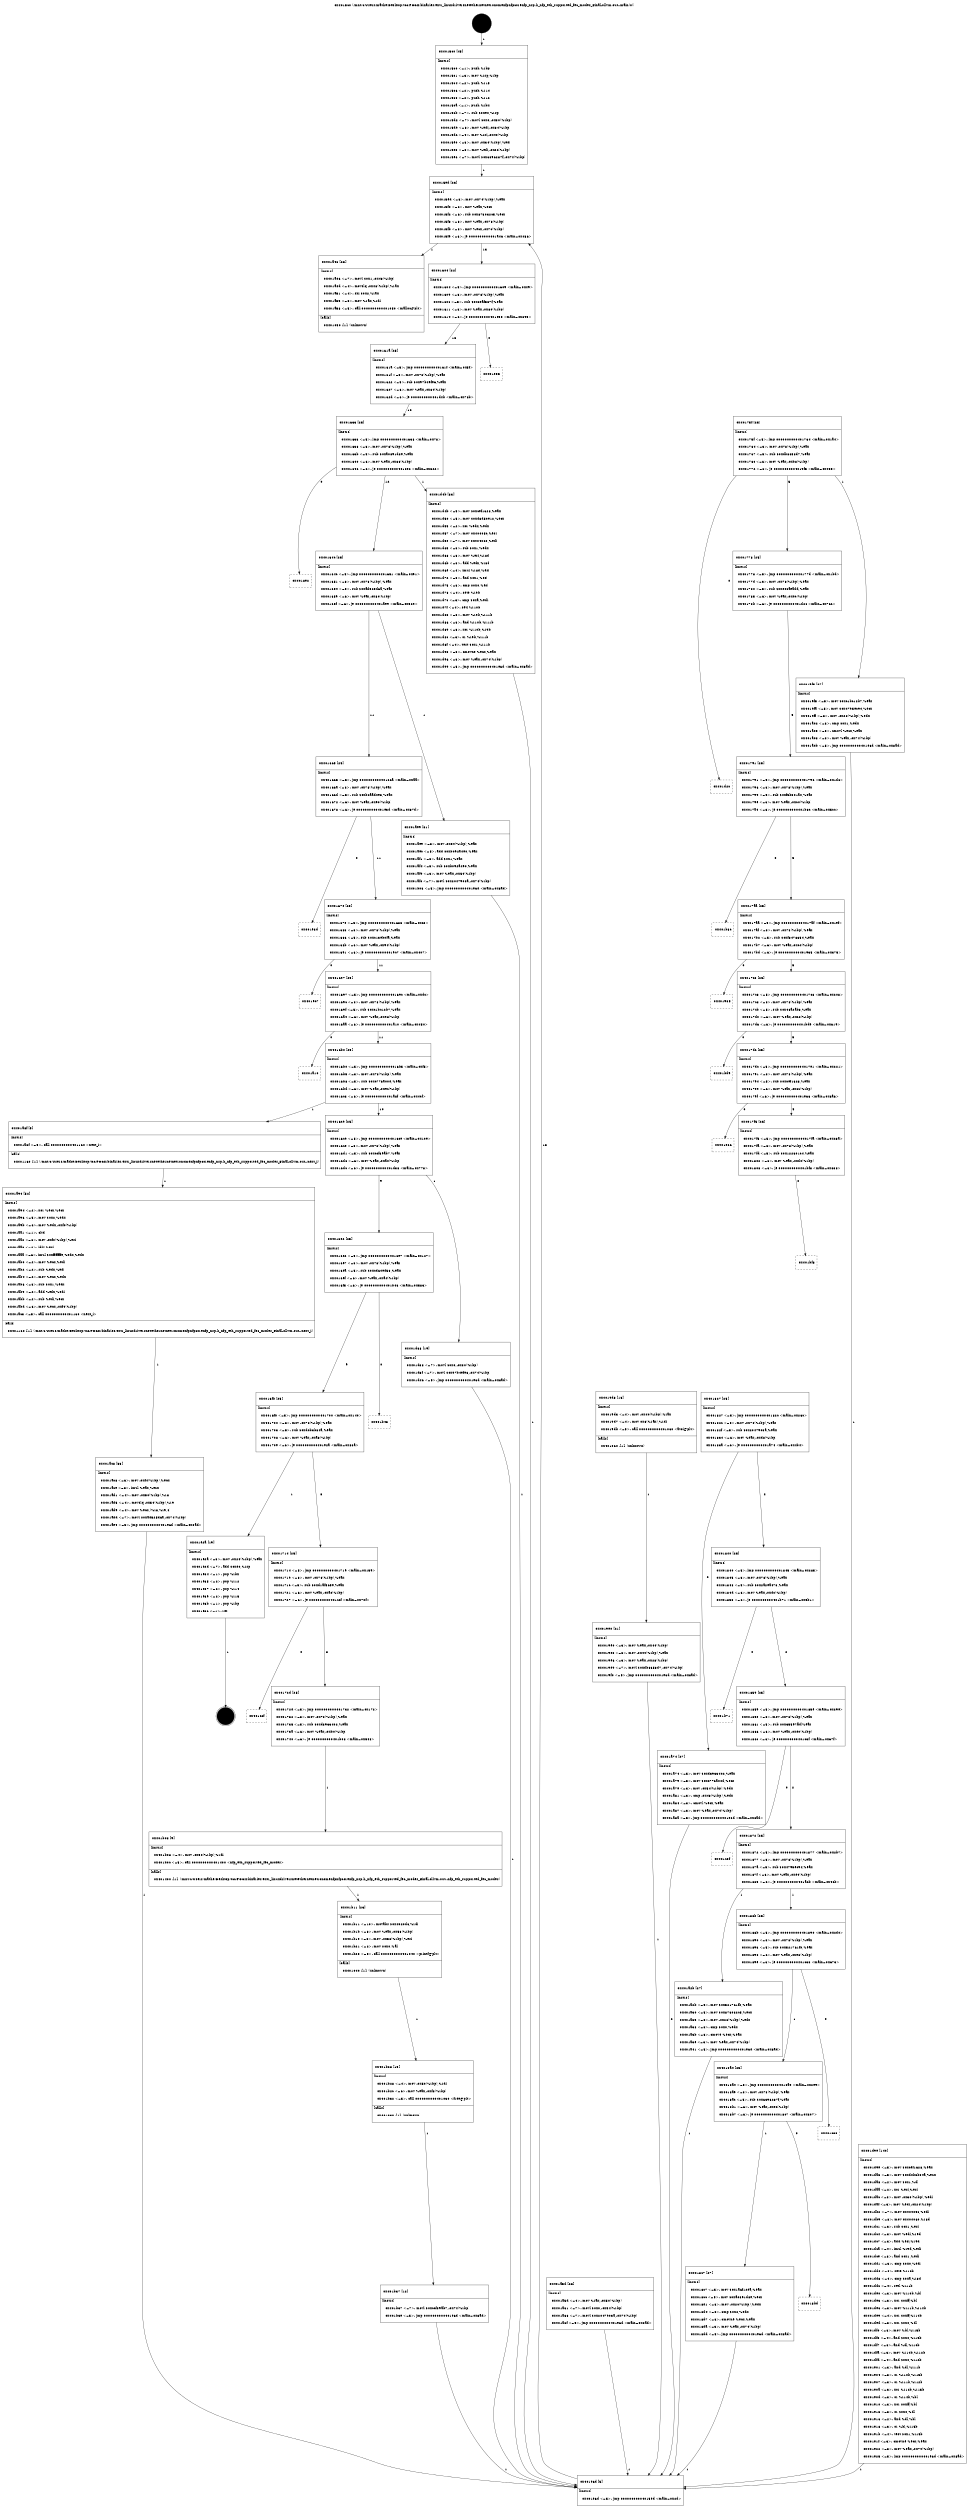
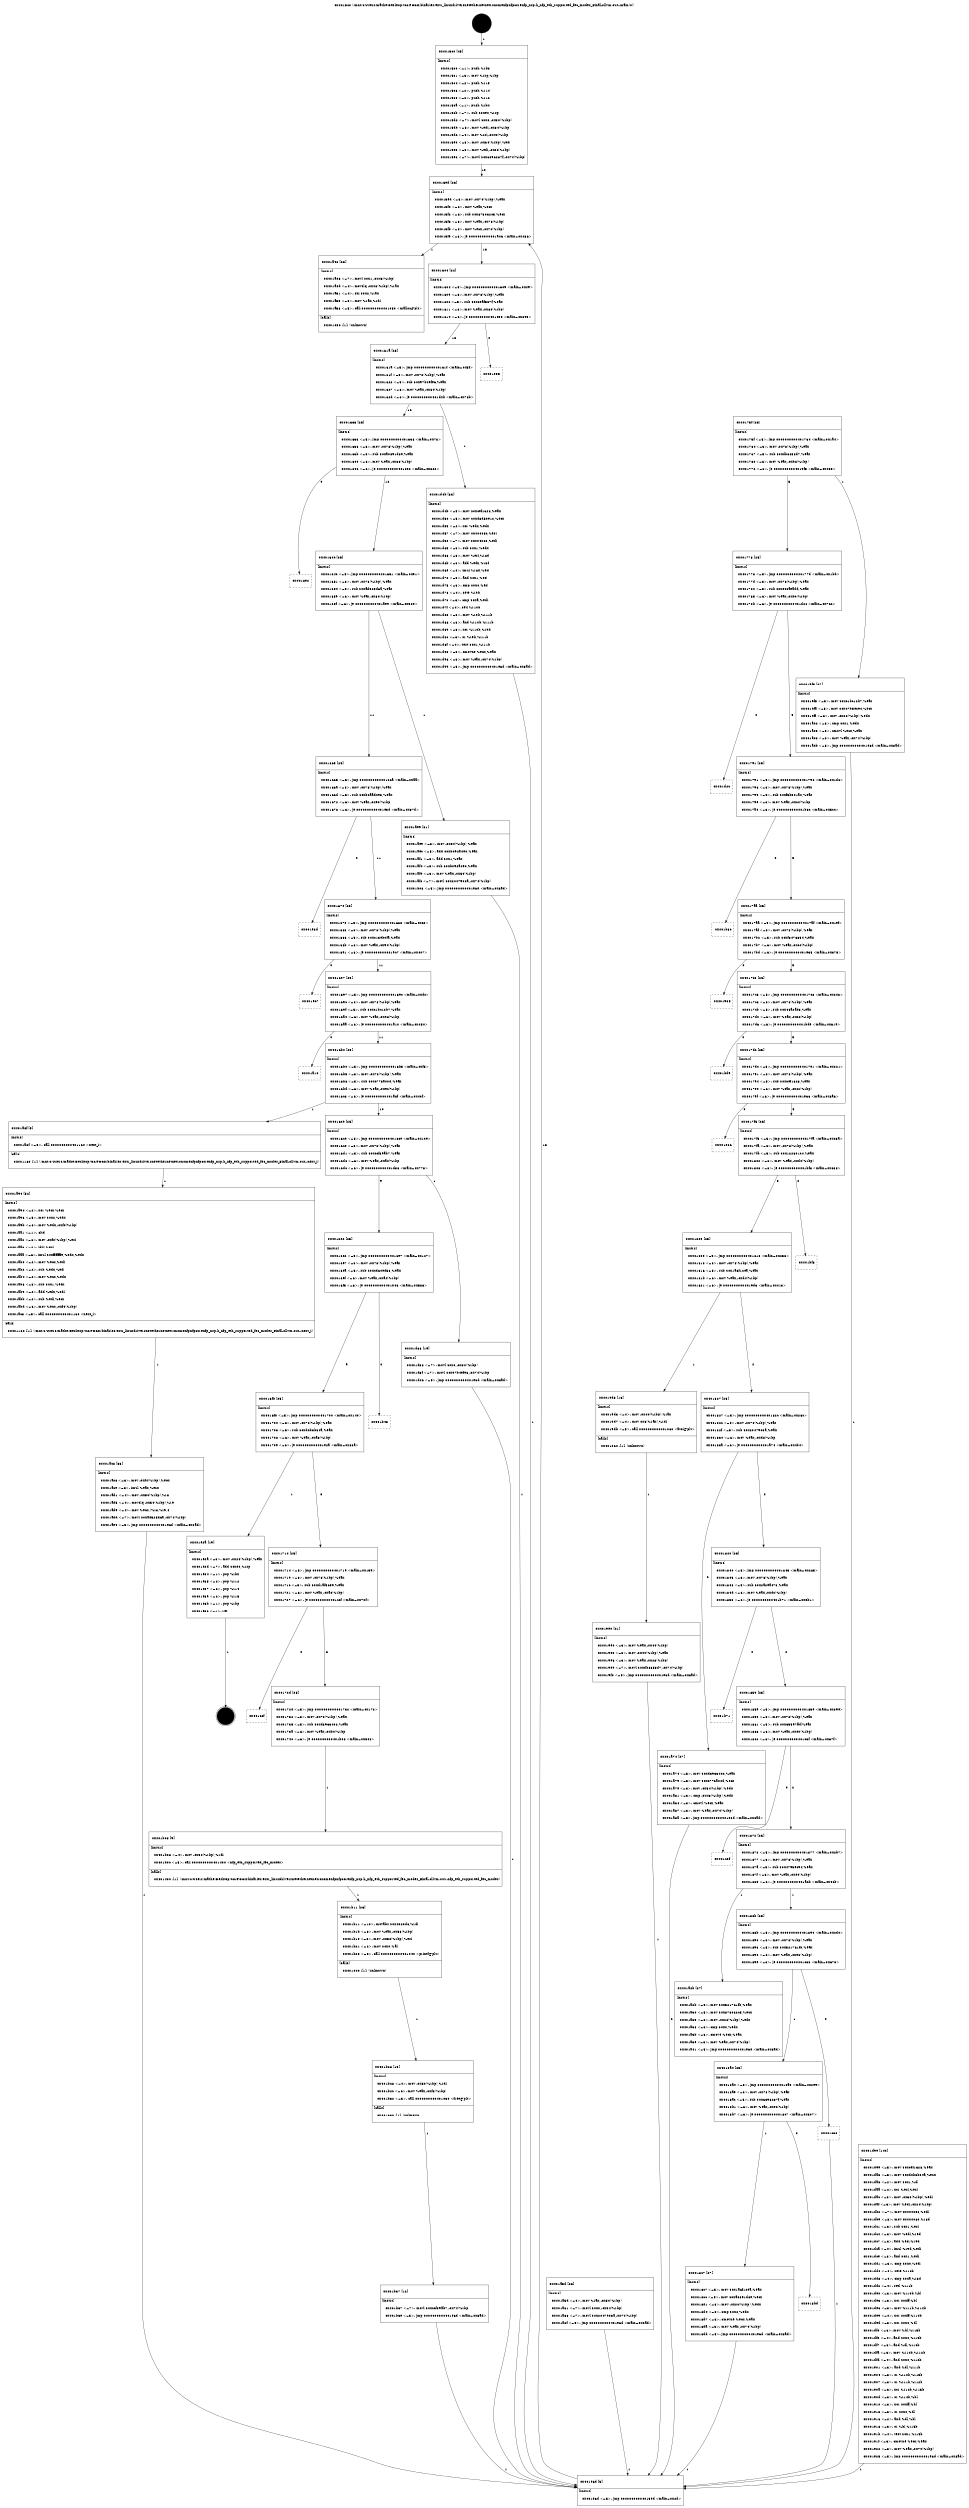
(483, 170) -> (483, 170)
(420, 483) -> (454, 444)
(698, 624) -> (751, 694)
none -> (737, 1263)
(681, 2263) -> (835, 2372)
